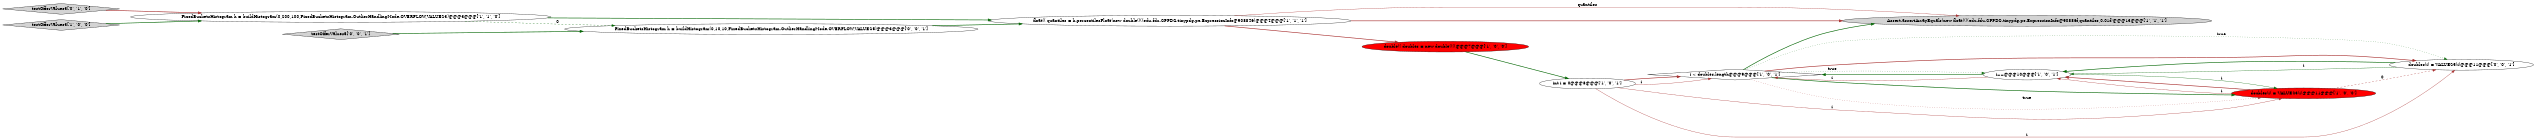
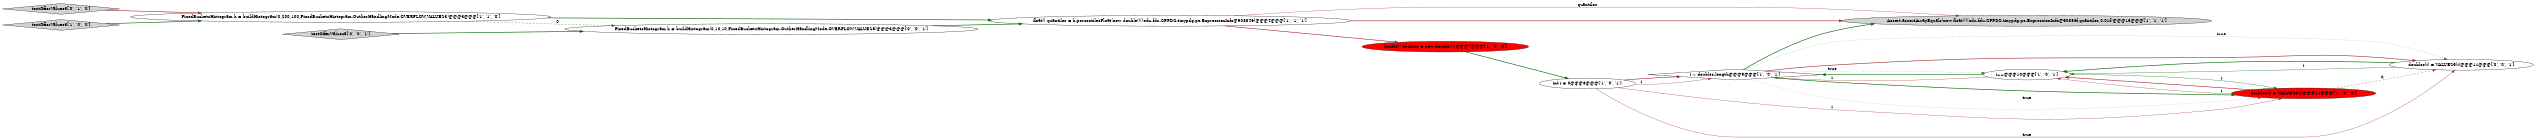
(2027, 135) -> (2027, 135)
